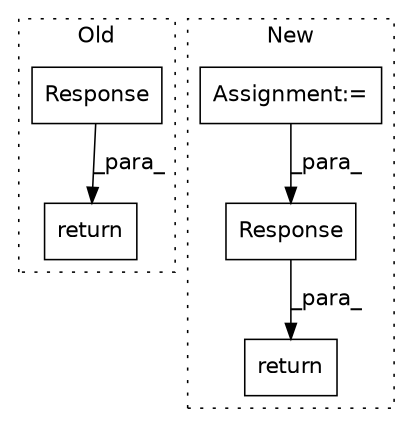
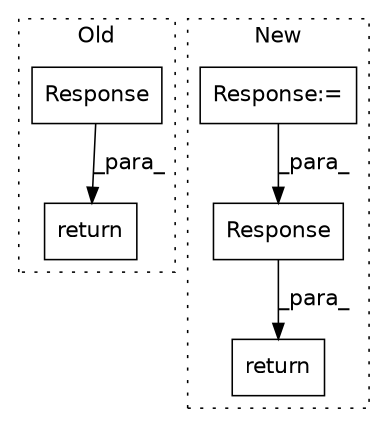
(291, 95) -> (278, 95)
